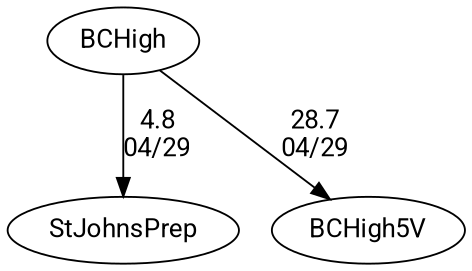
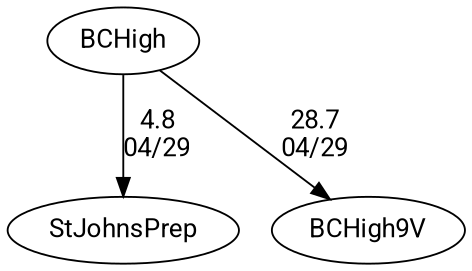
(368, 230) -> (368, 230)
